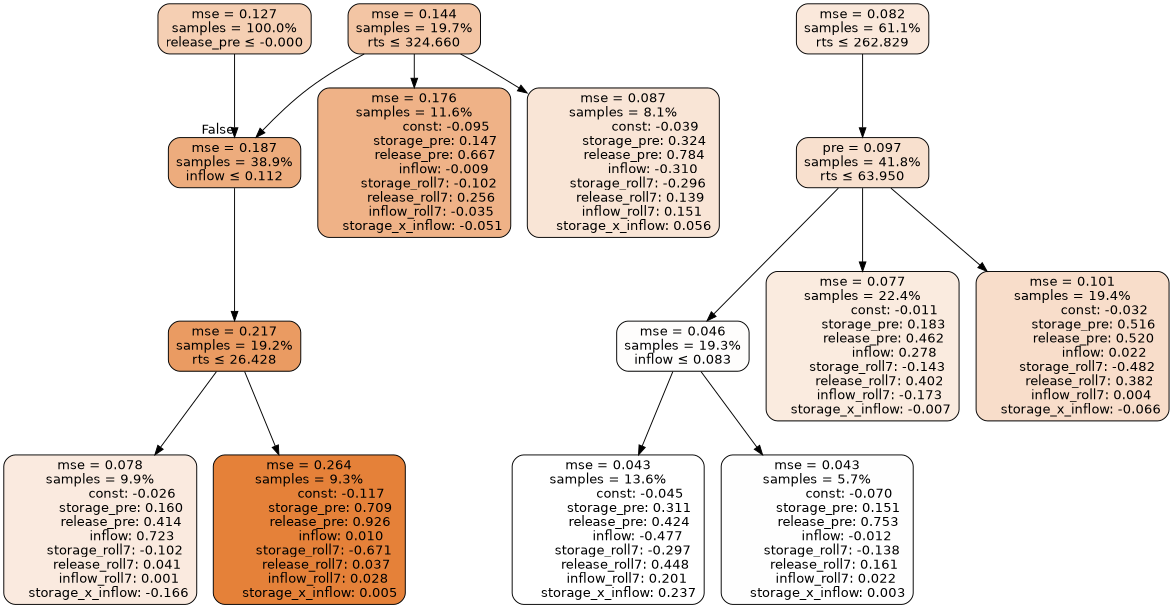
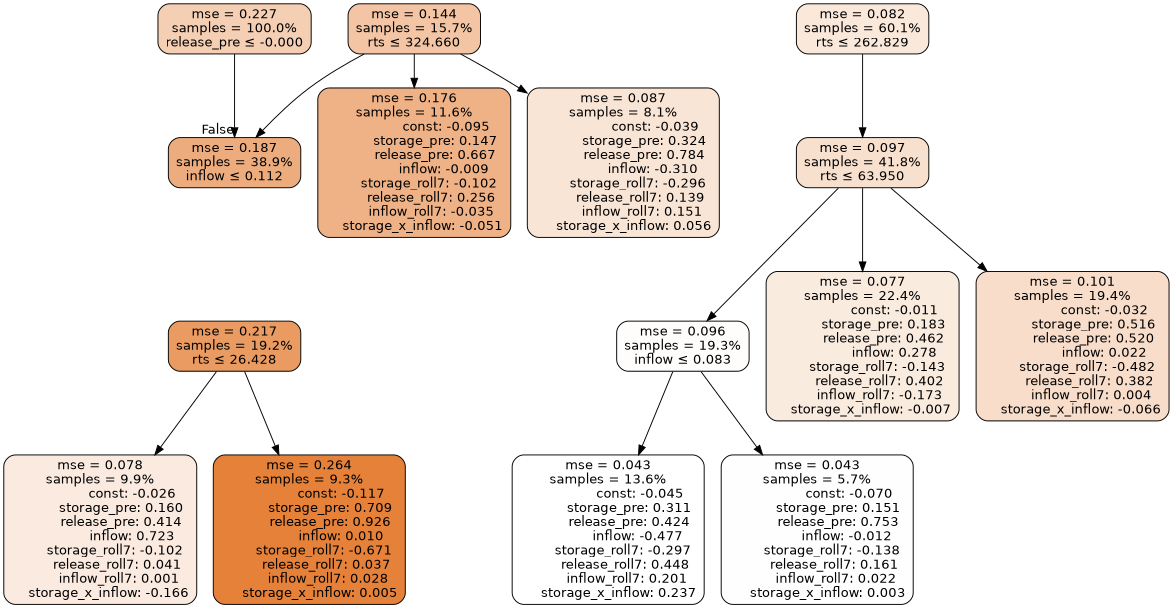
(235, 29) -> (235, 29)
(414, 29) -> (414, 29)
(863, 29) -> (863, 29)
(863, 163) -> (863, 163)
(235, 250) -> none
(683, 346) -> (683, 346)
